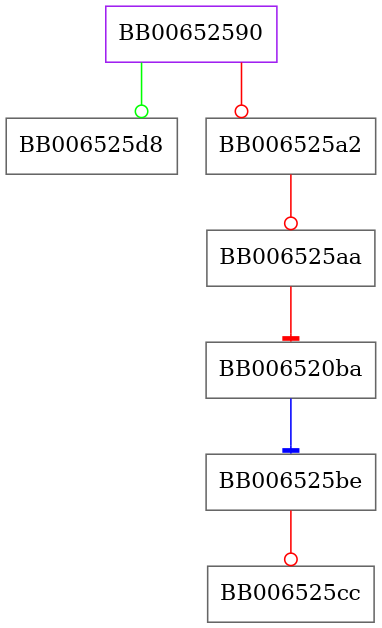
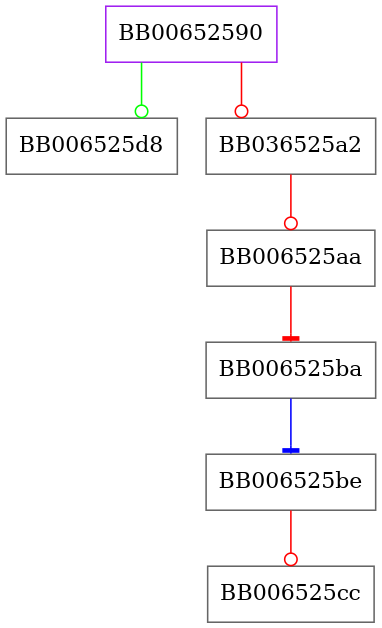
(291, 146) -> (291, 146)
(291, 370) -> (291, 370)
